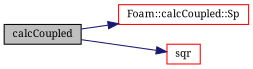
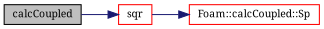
(95, 27) -> (165, 15)
